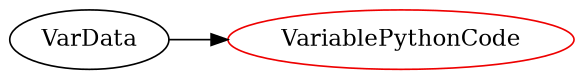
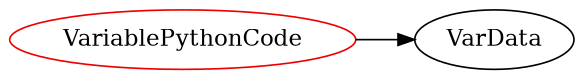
(190, 40) -> (377, 40)
